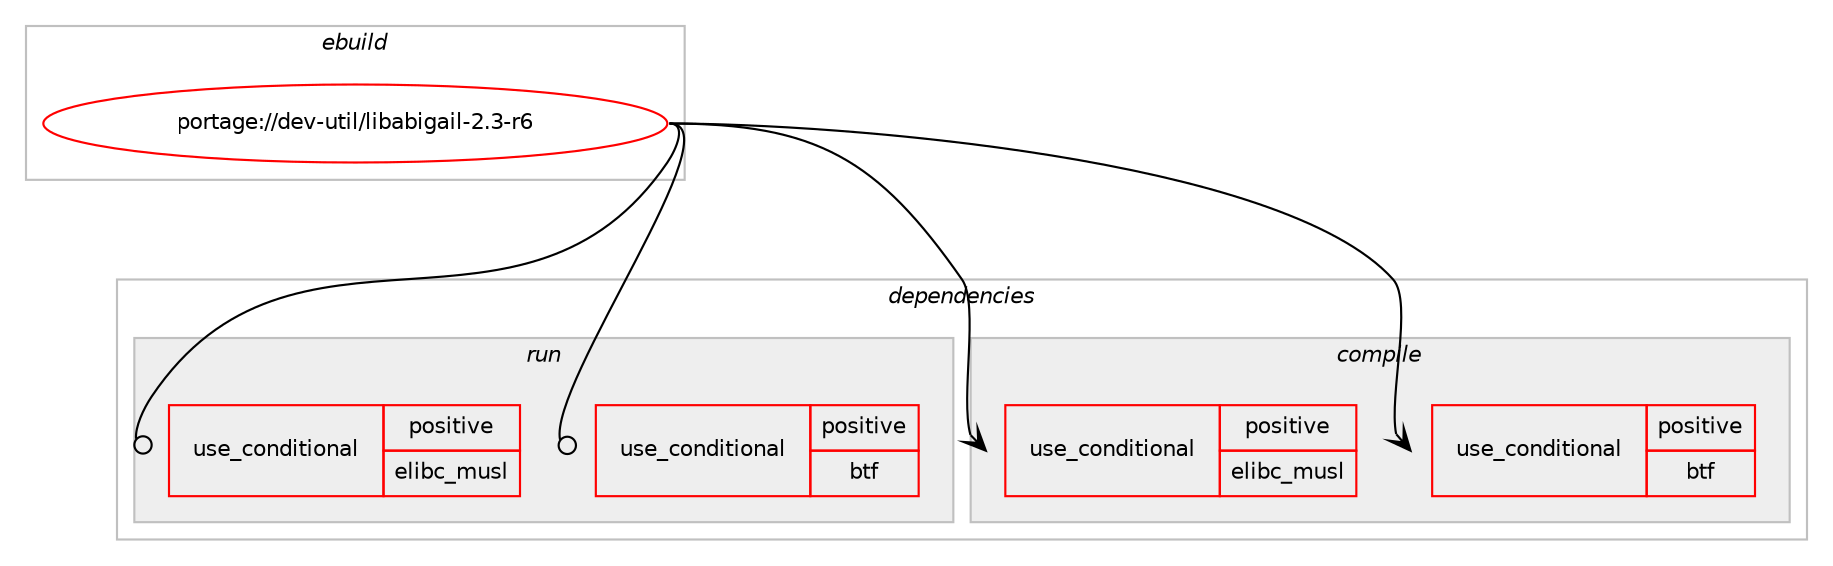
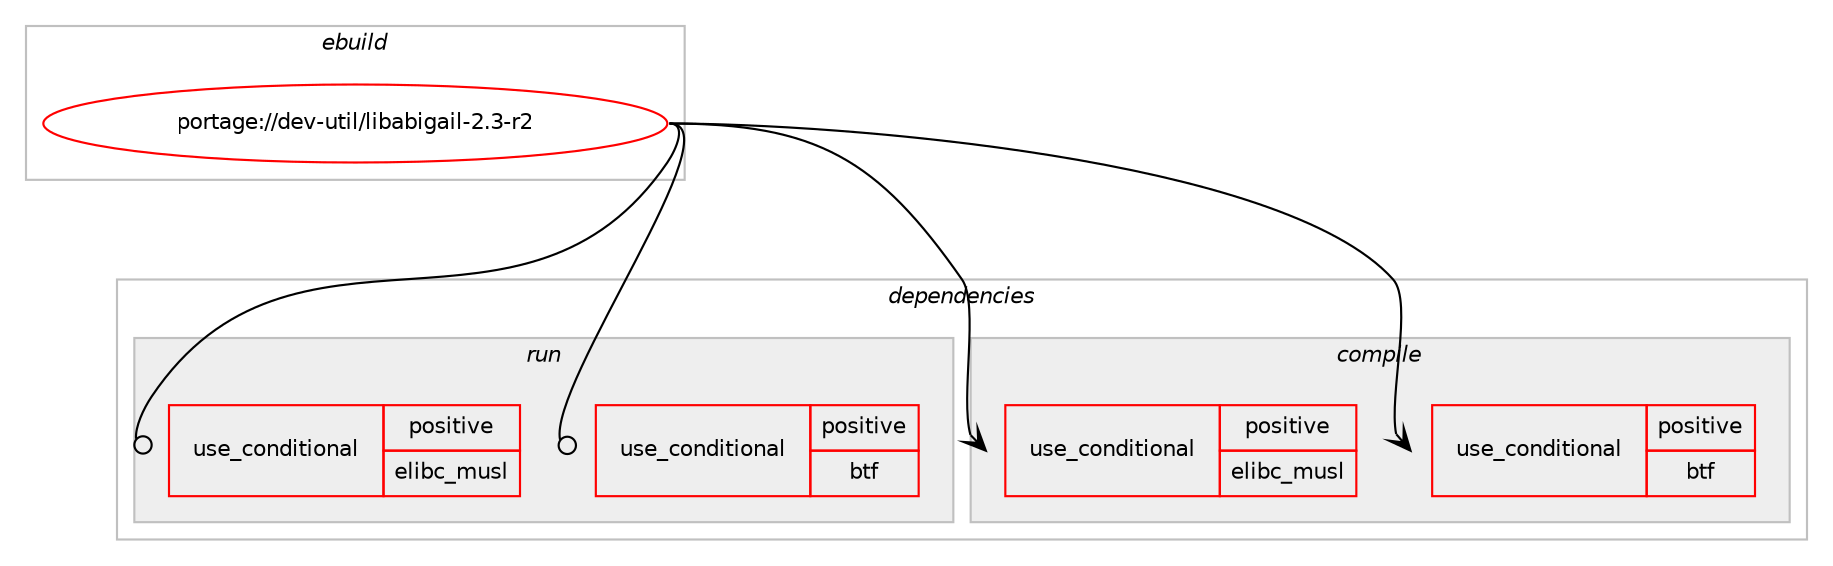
(355, 123) -> (355, 123)
